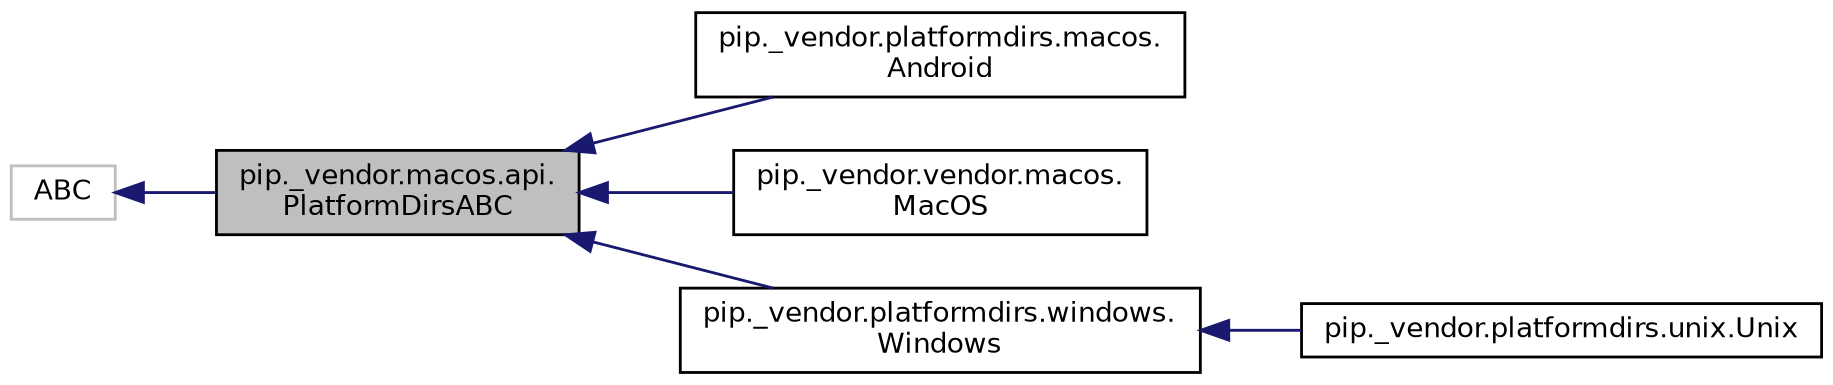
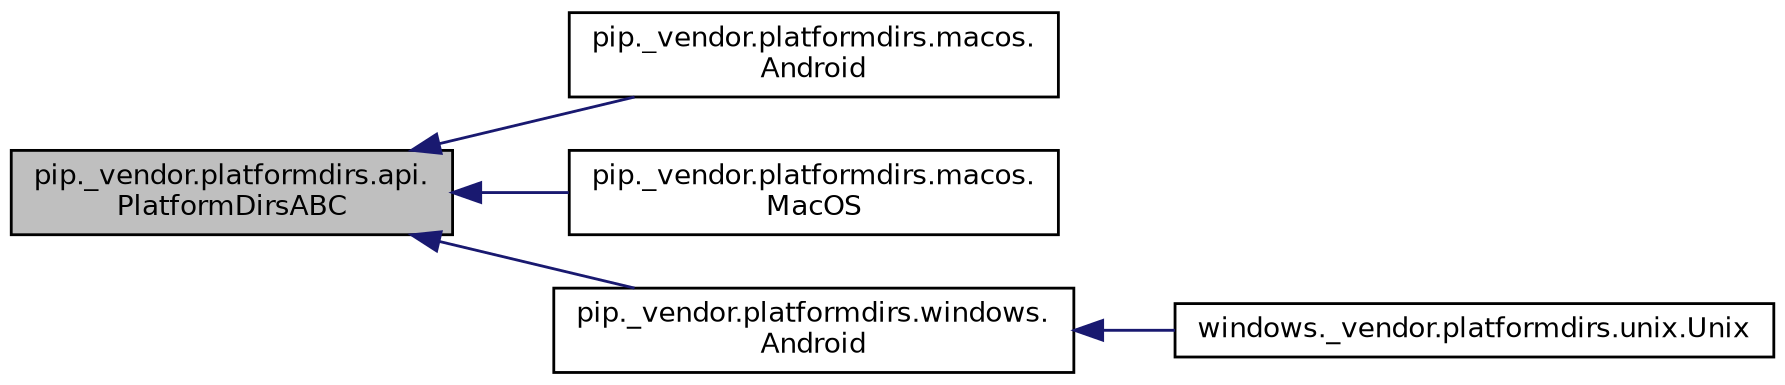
(63, 193) -> none
(398, 193) -> (232, 193)
(940, 193) -> (814, 193)
(940, 330) -> (814, 330)
(1562, 330) -> (1474, 330)
